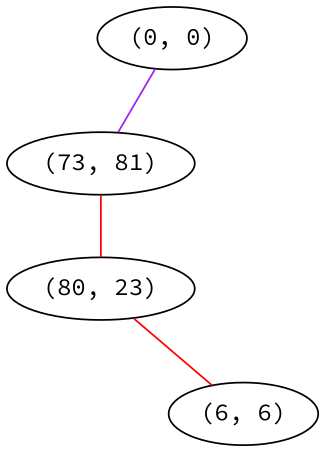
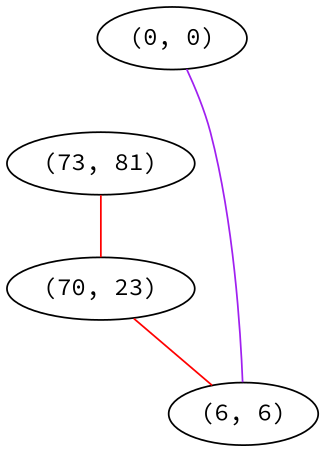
(137, 101) -> (228, 223)
(101, 289) -> (101, 289)
